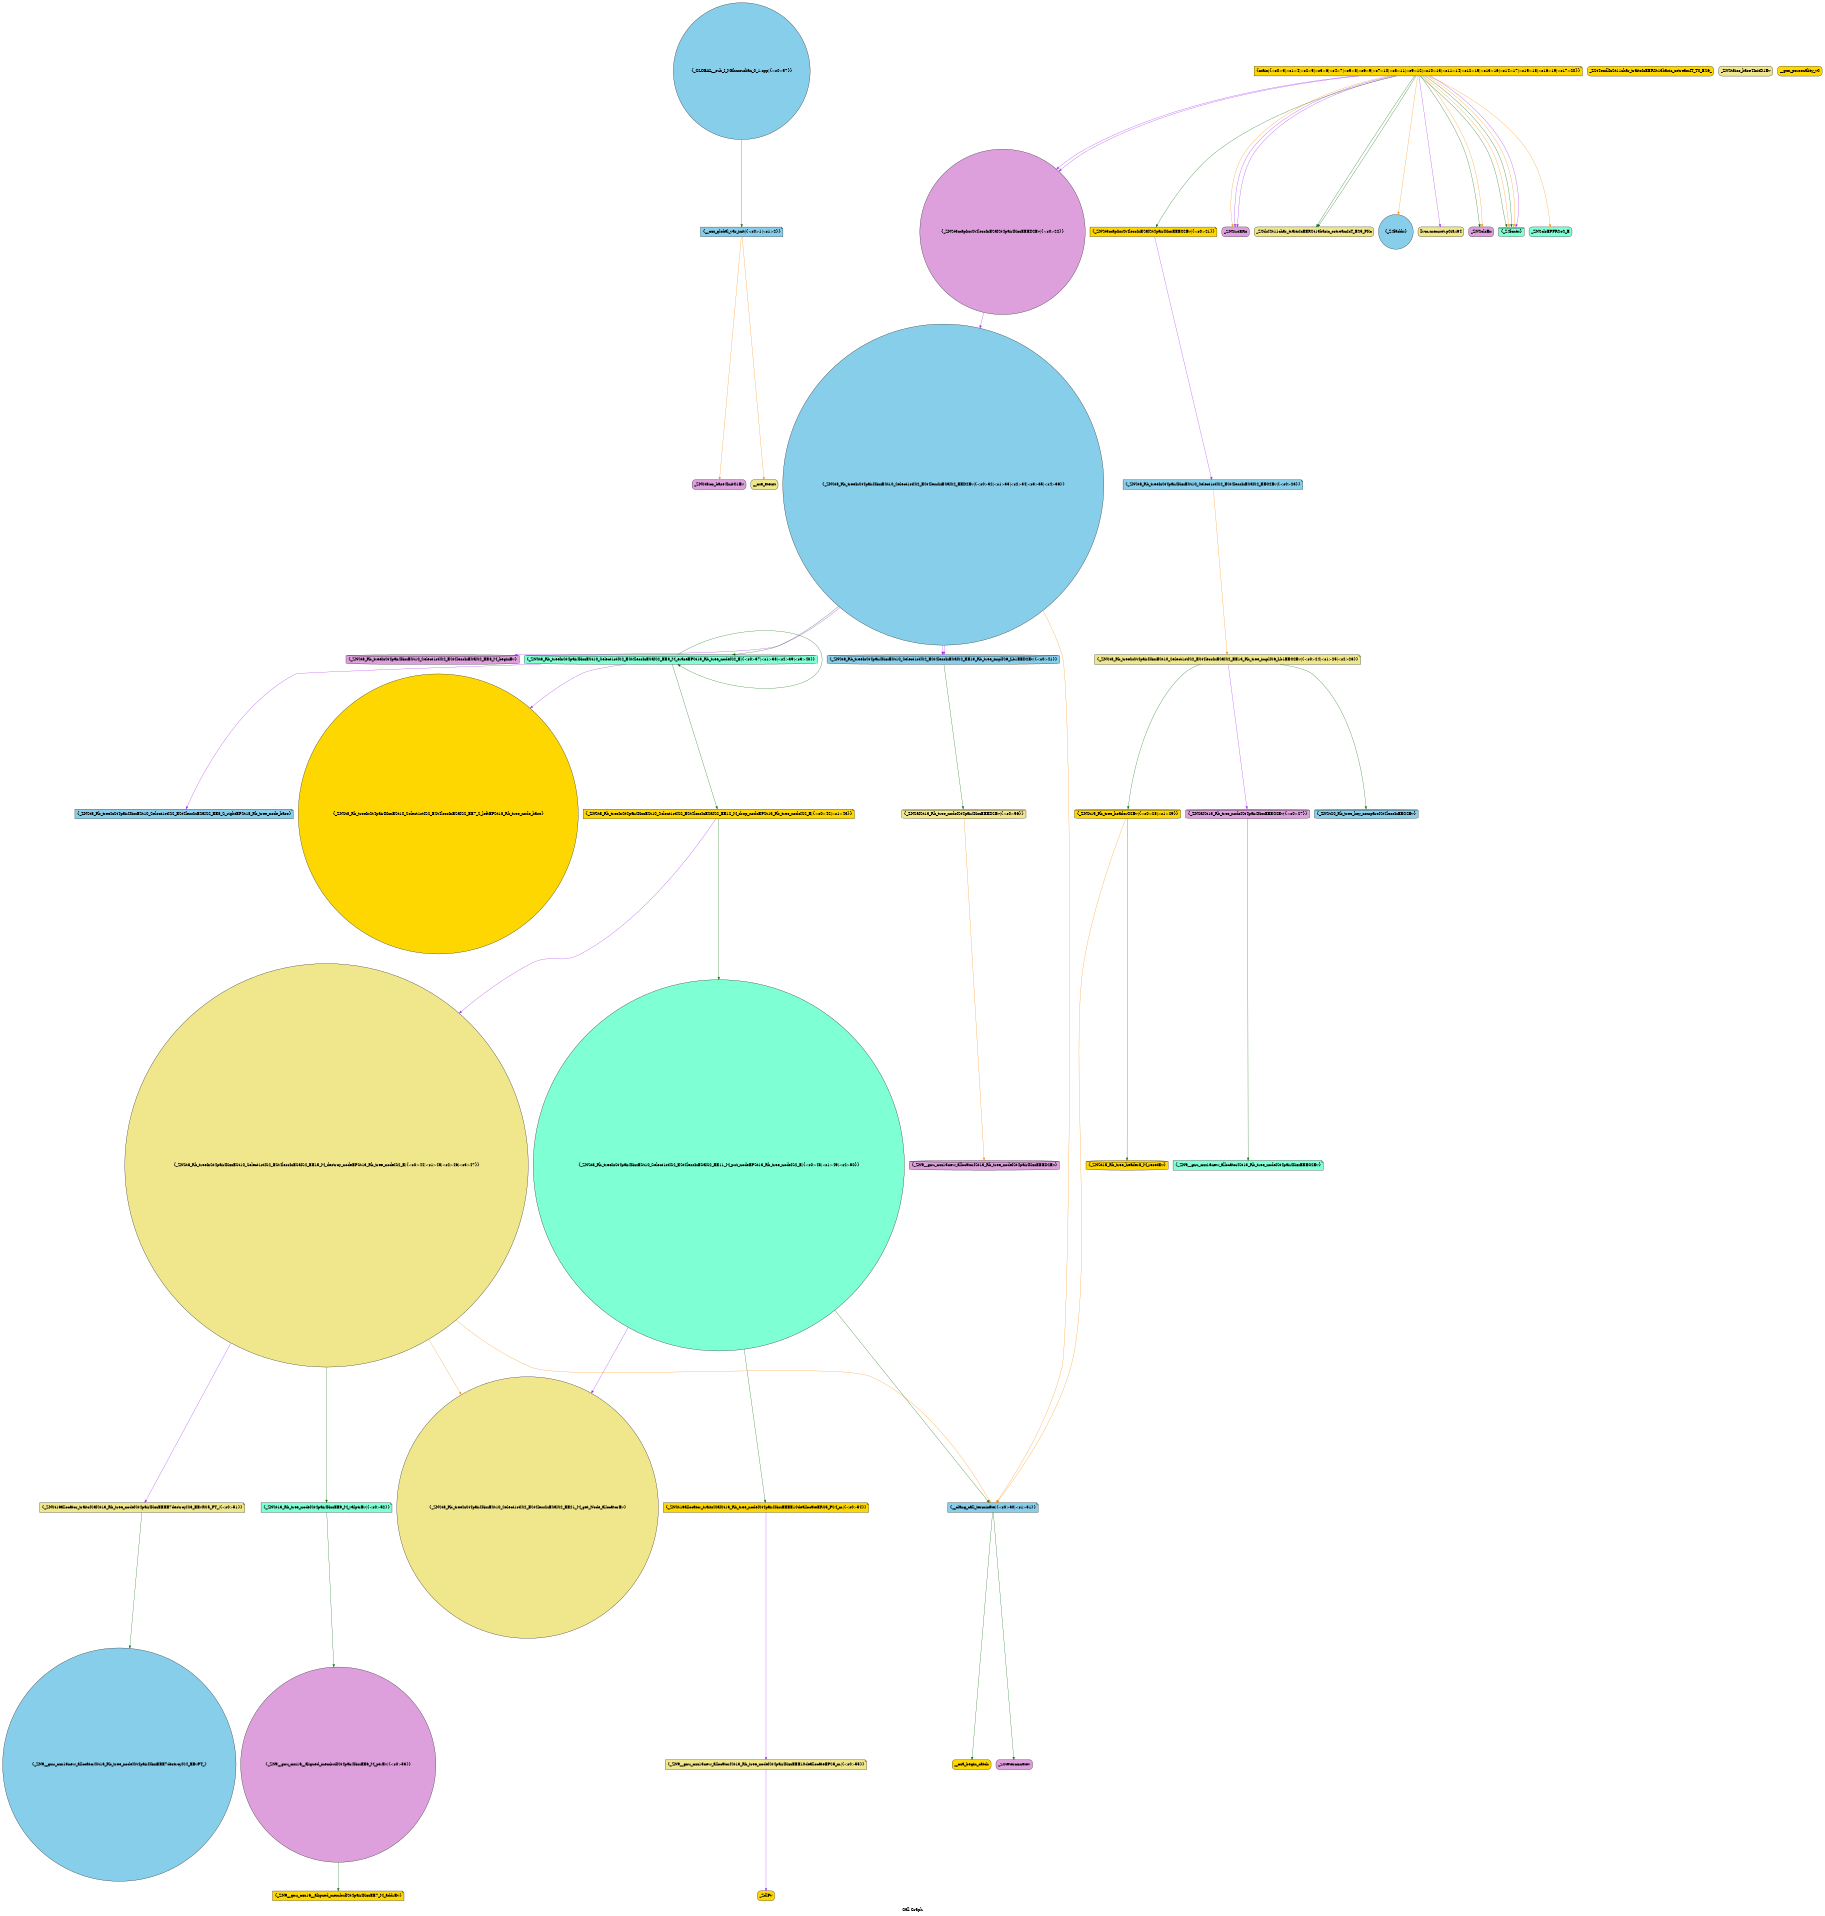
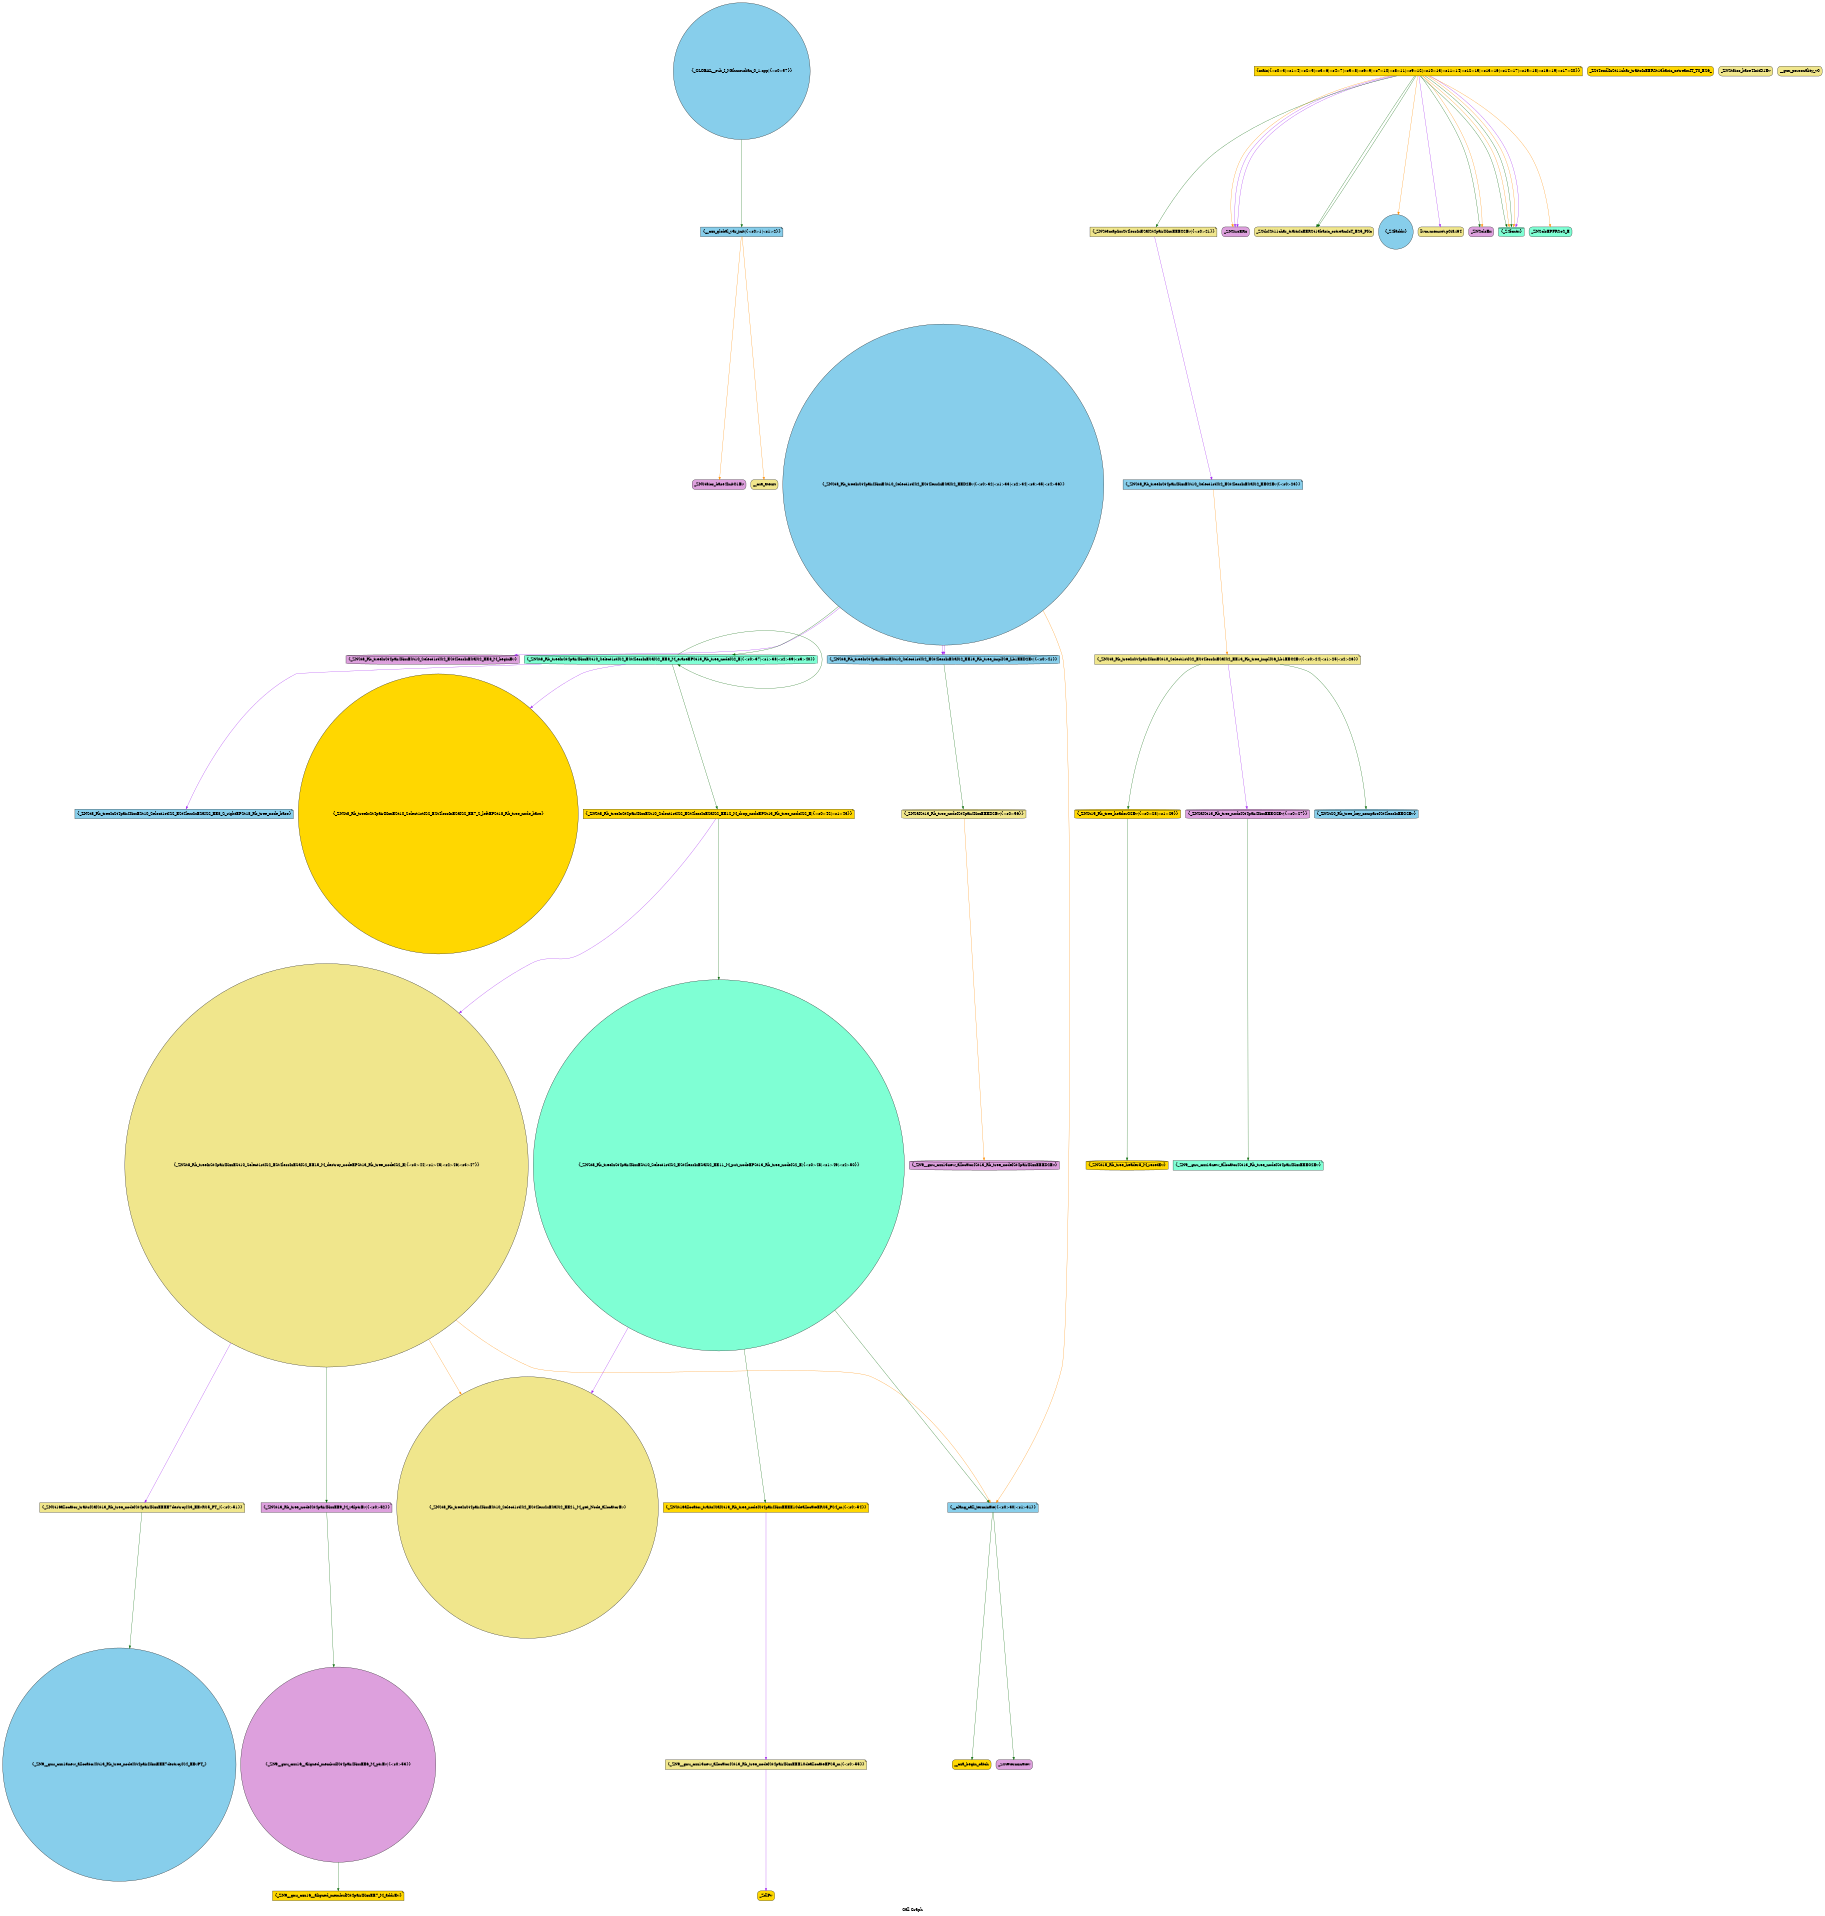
(1800, 71) -> (1800, 71)
(1003, 232) -> none
(1153, 232) -> (1153, 232)
(1081, 1166) -> none
(327, 1508) -> (327, 1508)
